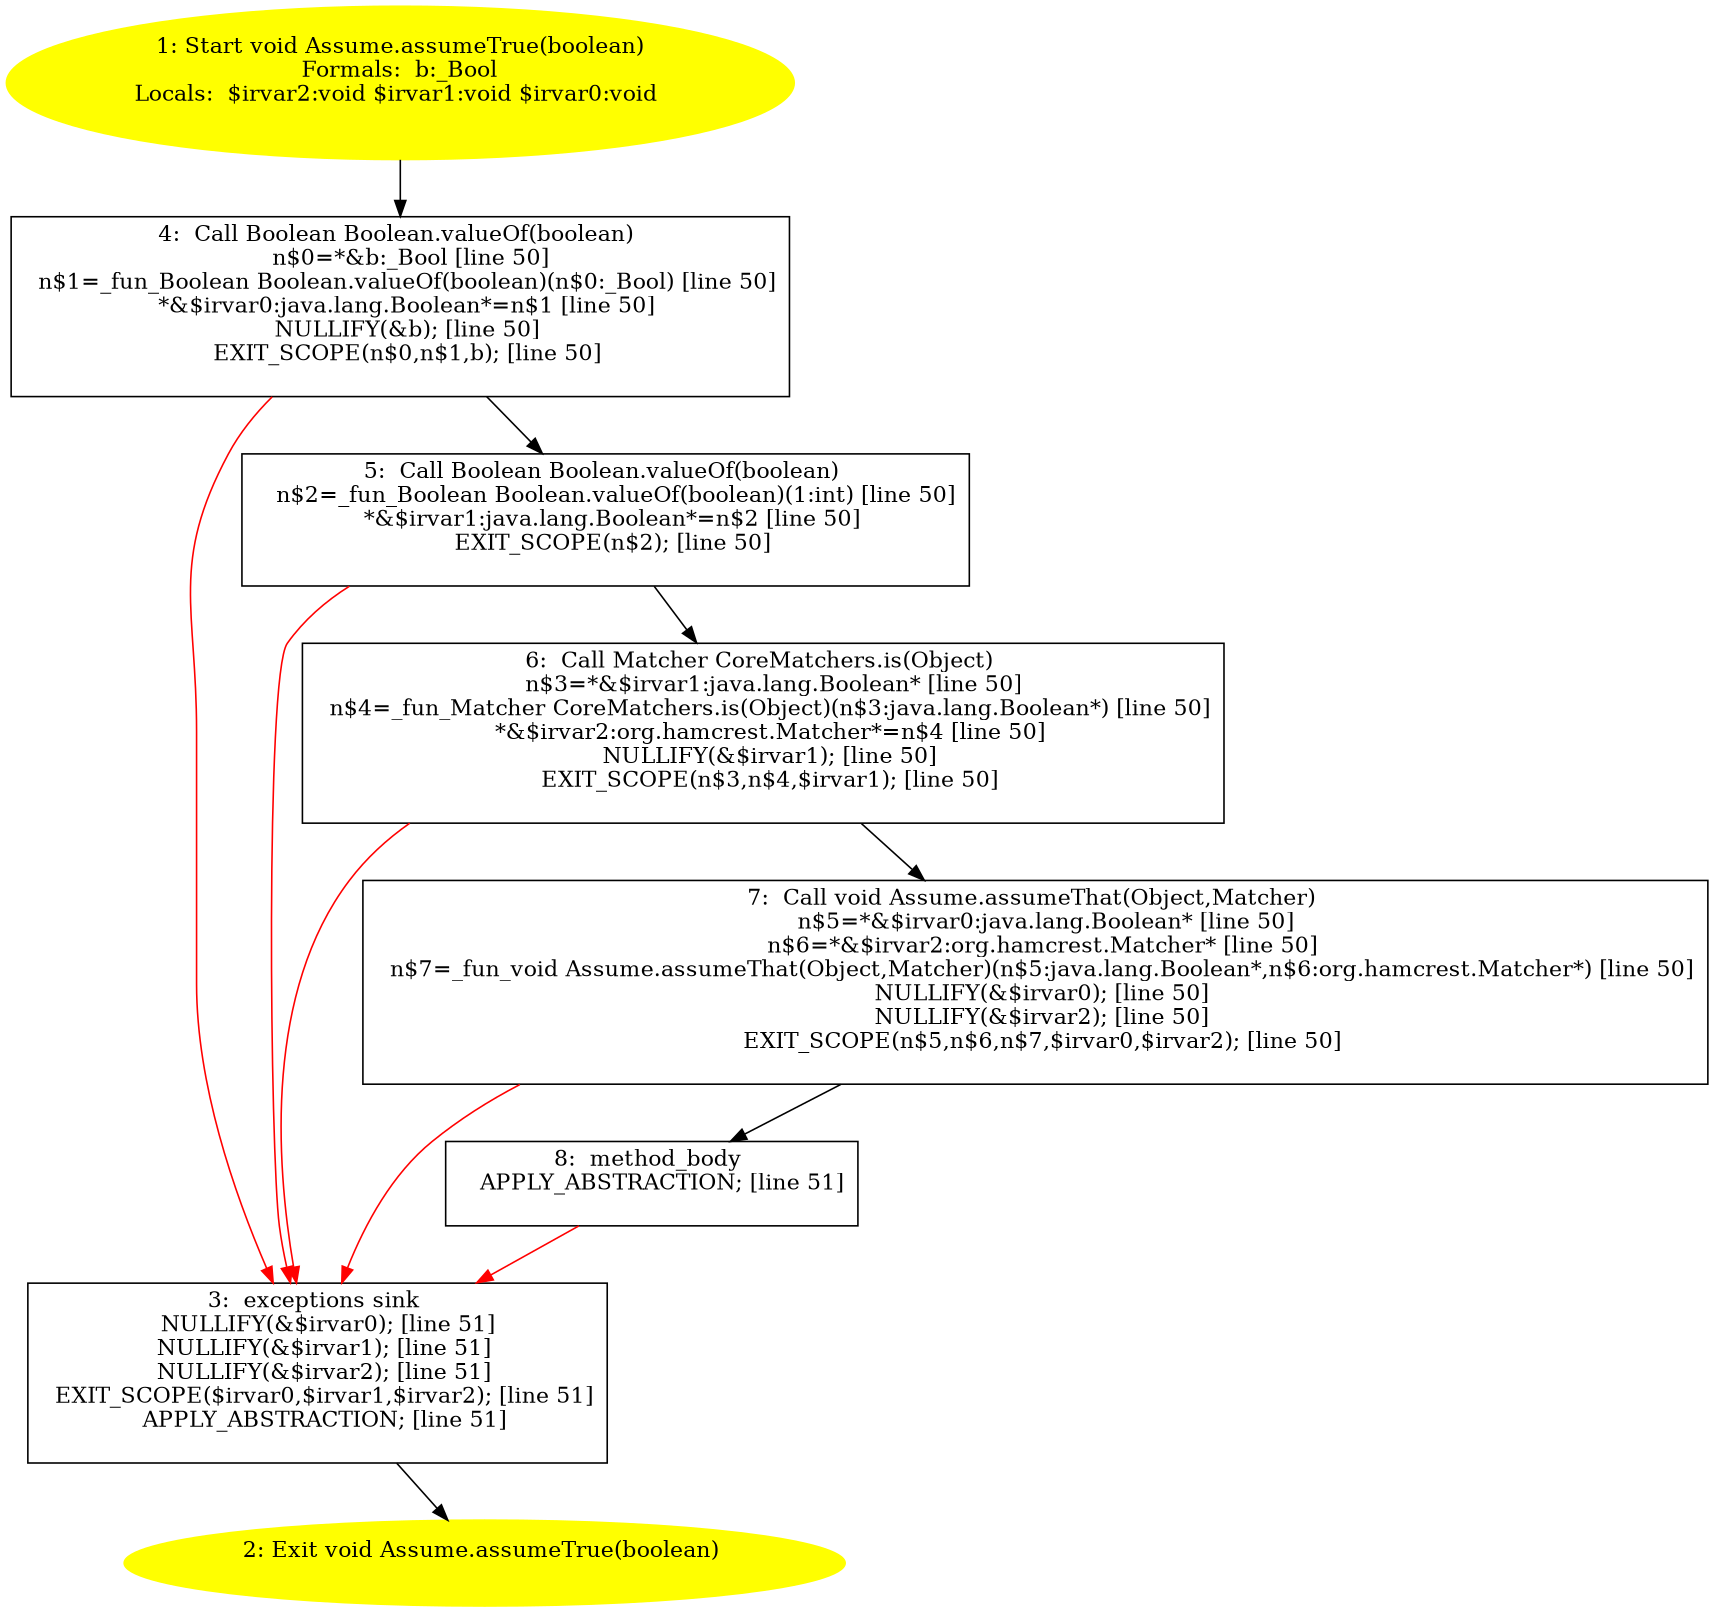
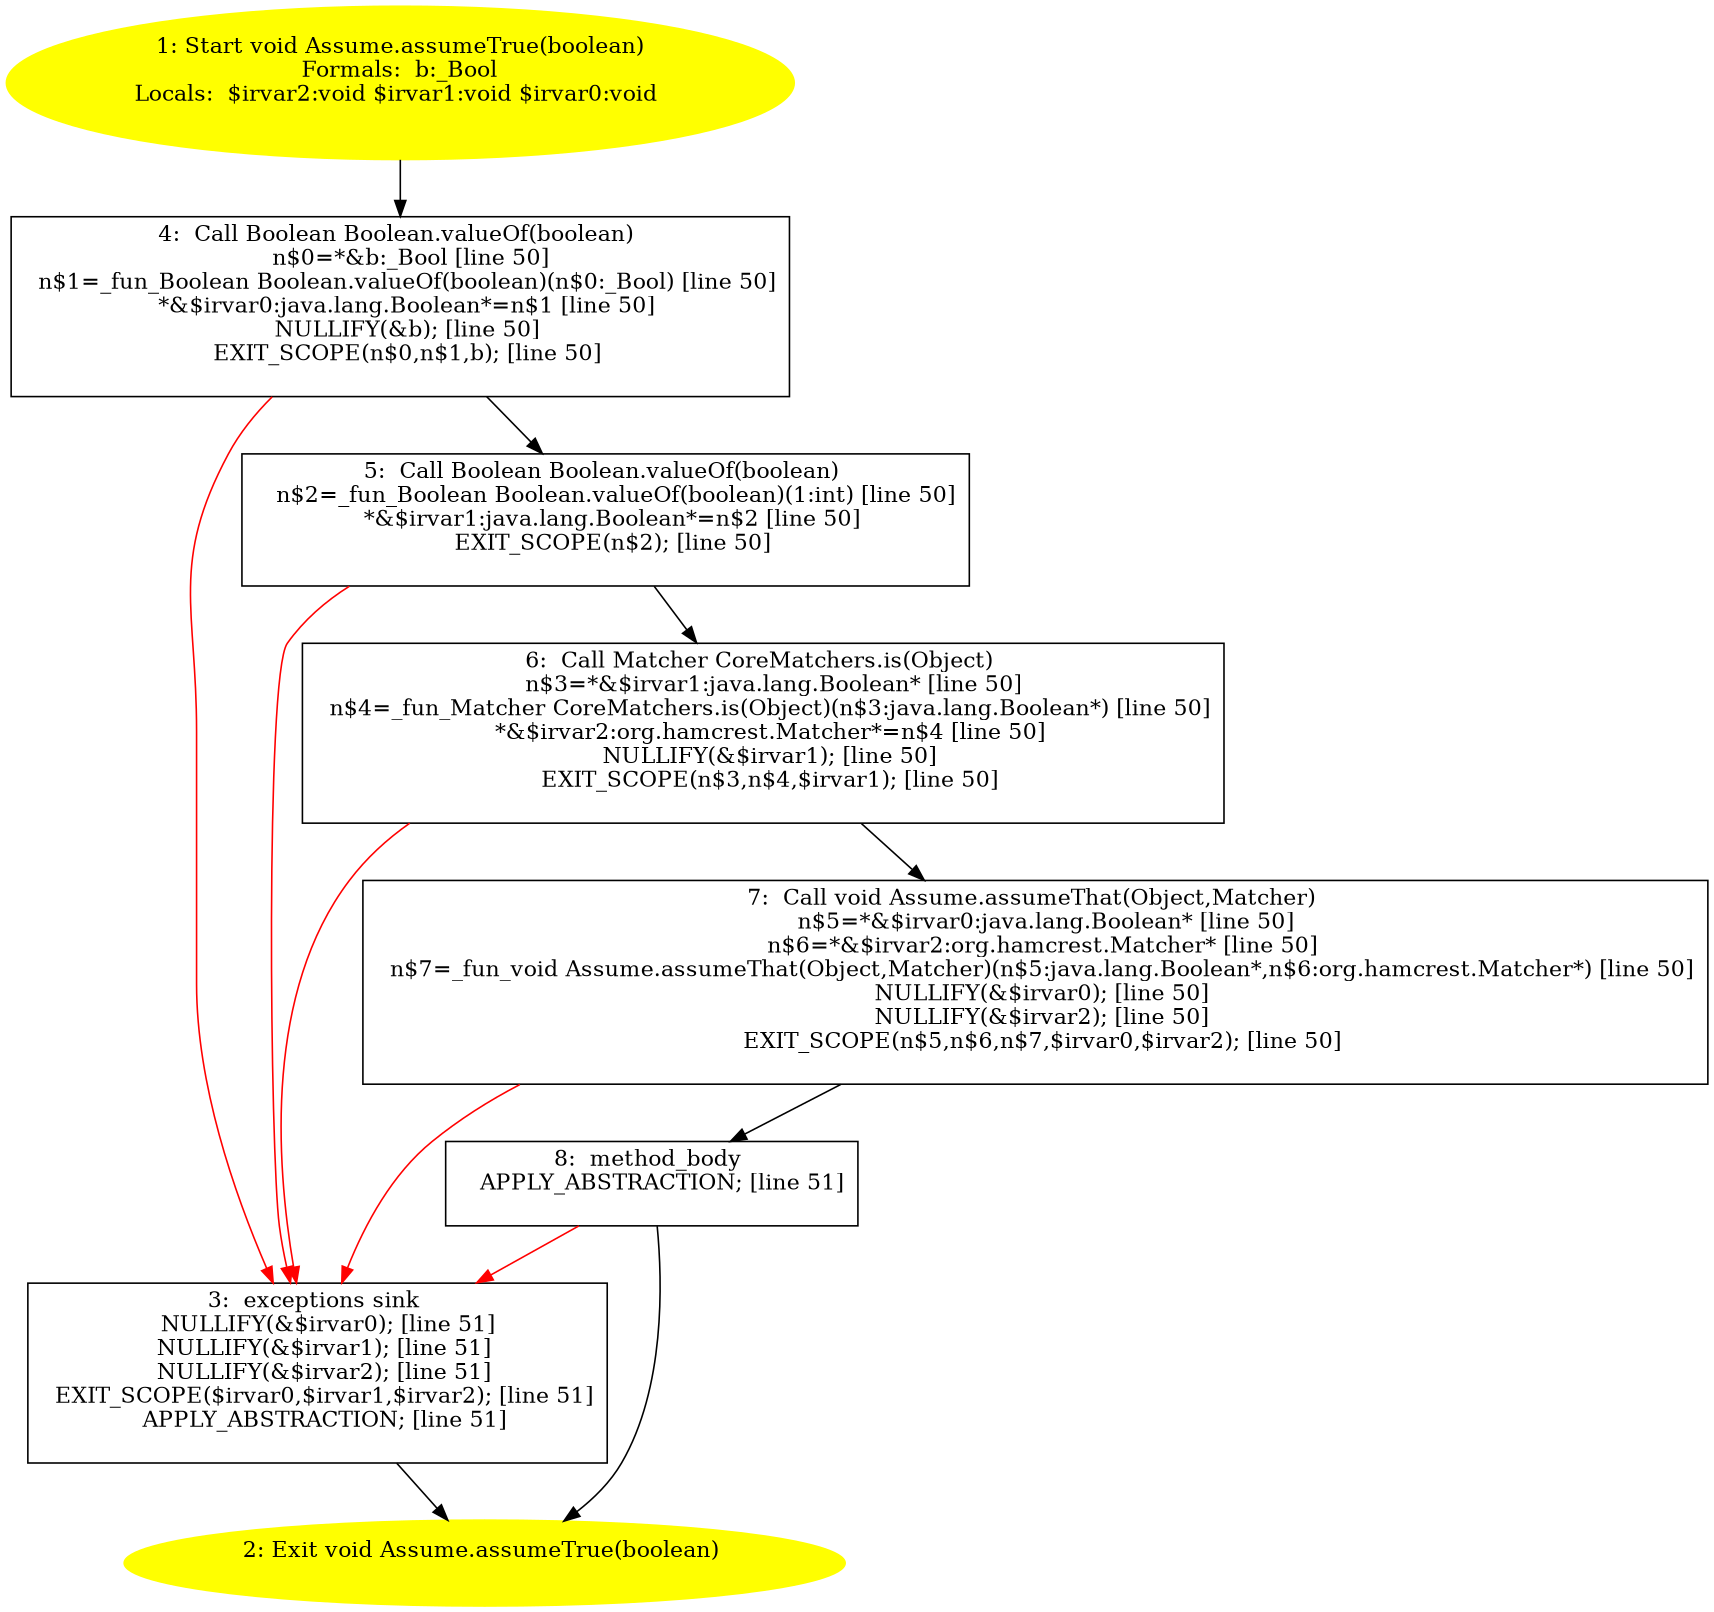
none -> (651, 1380)
